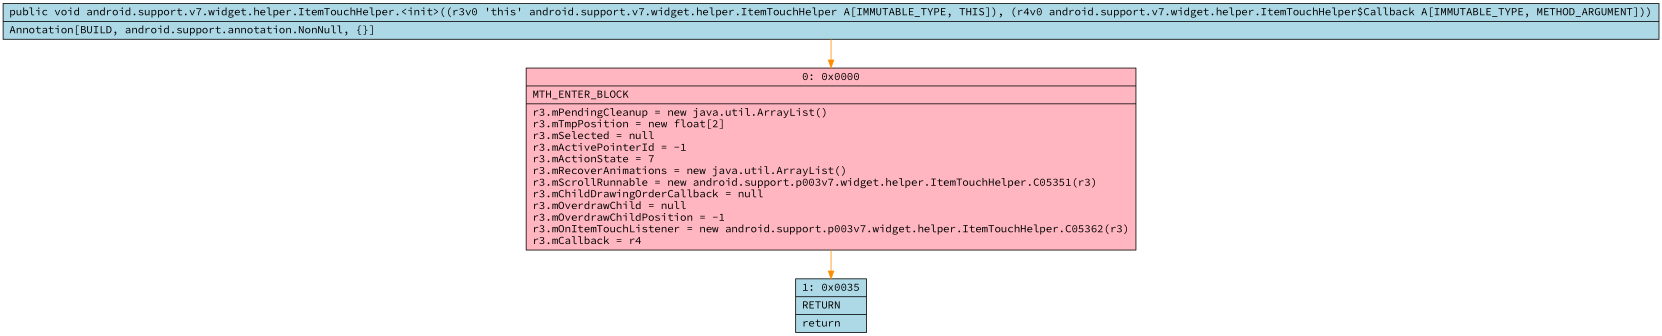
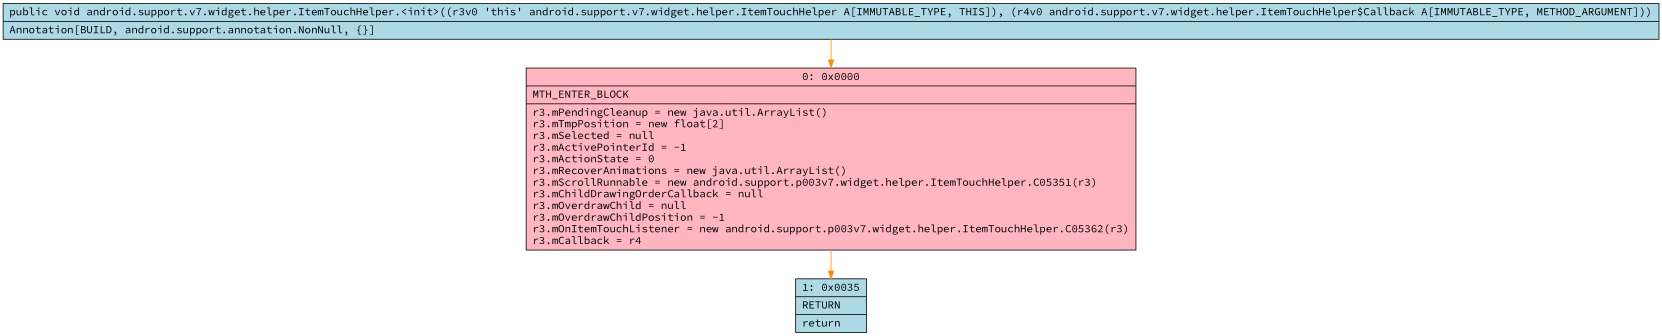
(593, 159) -> (593, 159)
